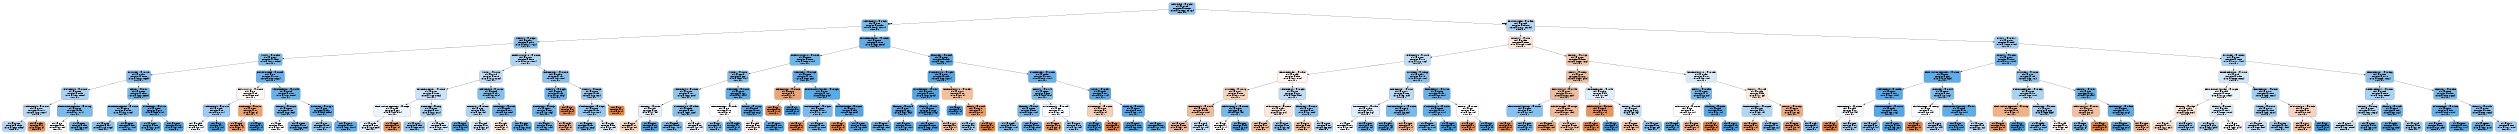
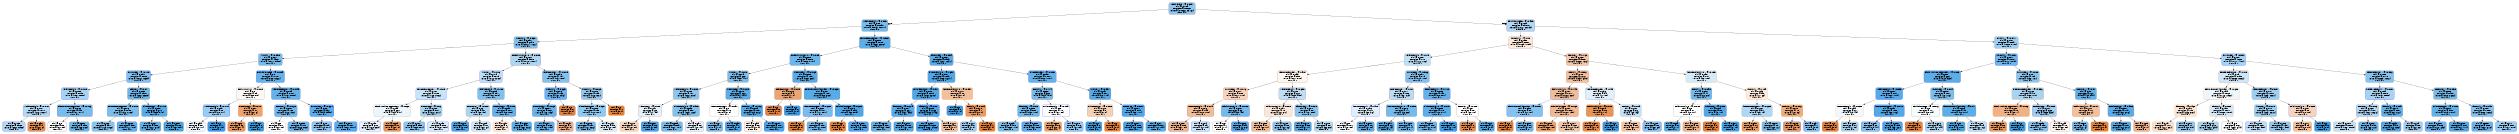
(1303, 127) -> (1303, 127)
(1406, 127) -> (1406, 127)
